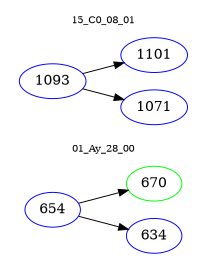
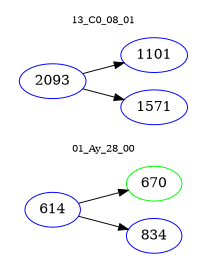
(103, 21) -> (103, 21)
(53, 81) -> (53, 81)
(154, 107) -> (154, 107)
(53, 210) -> (53, 210)
(154, 236) -> (154, 236)
